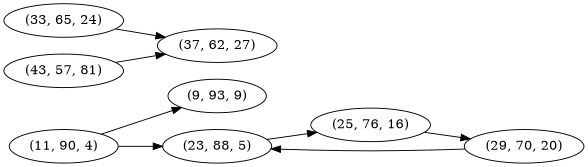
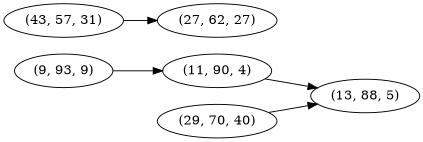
(64, 21) -> none
(217, 46) -> (217, 21)
(64, 71) -> (64, 21)
(137, 122) -> (133, 71)
(371, 125) -> none
(217, 146) -> (365, 96)
(524, 146) -> (217, 121)
